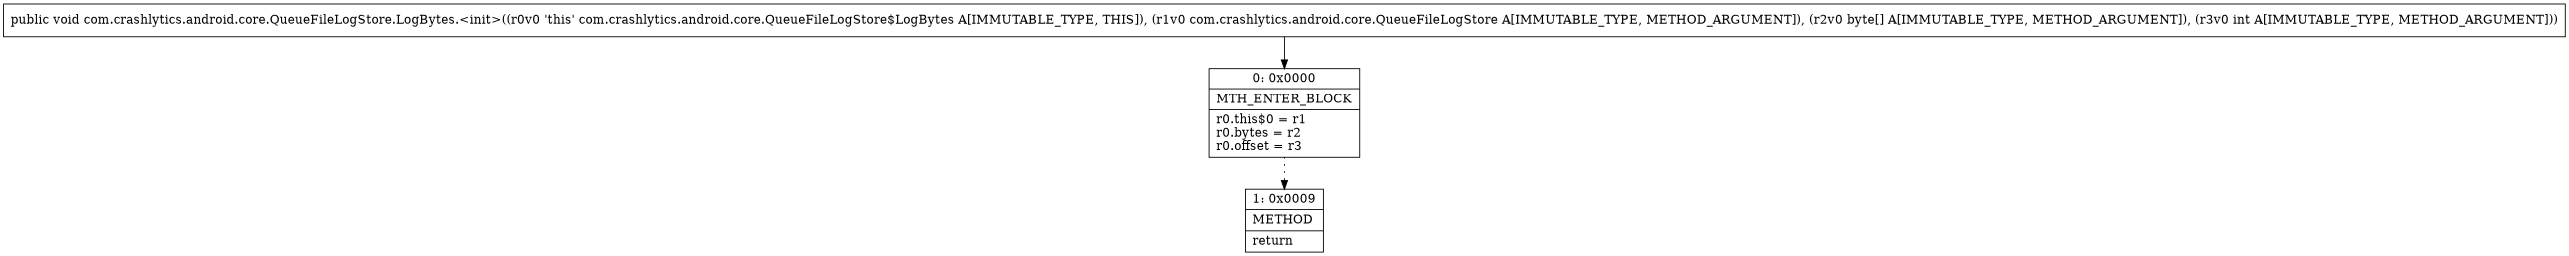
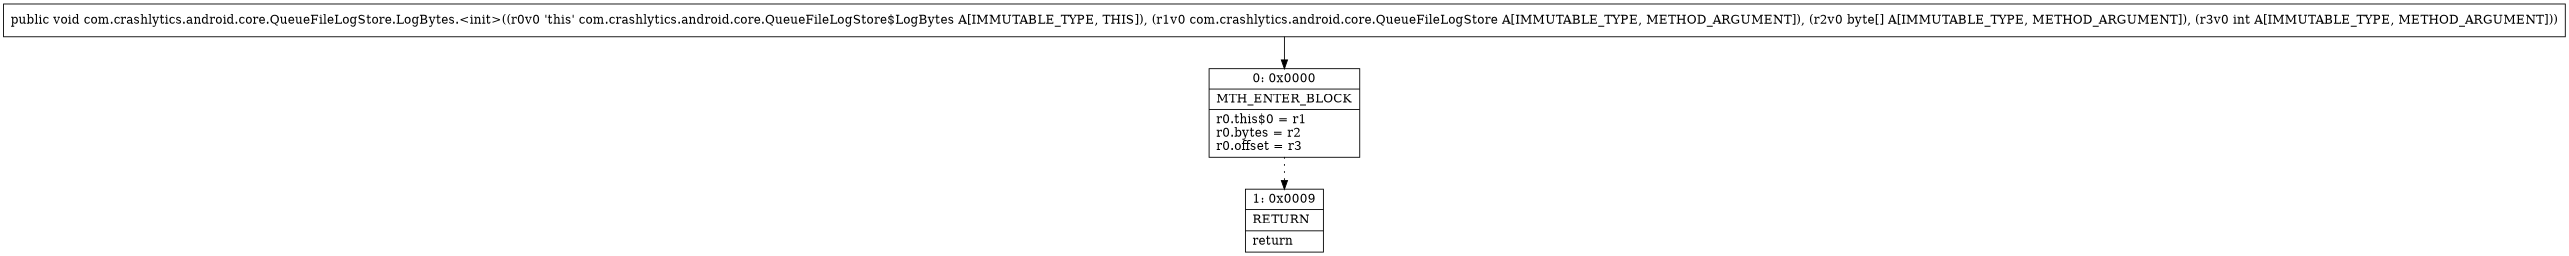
(1283, 220) -> (1281, 220)
